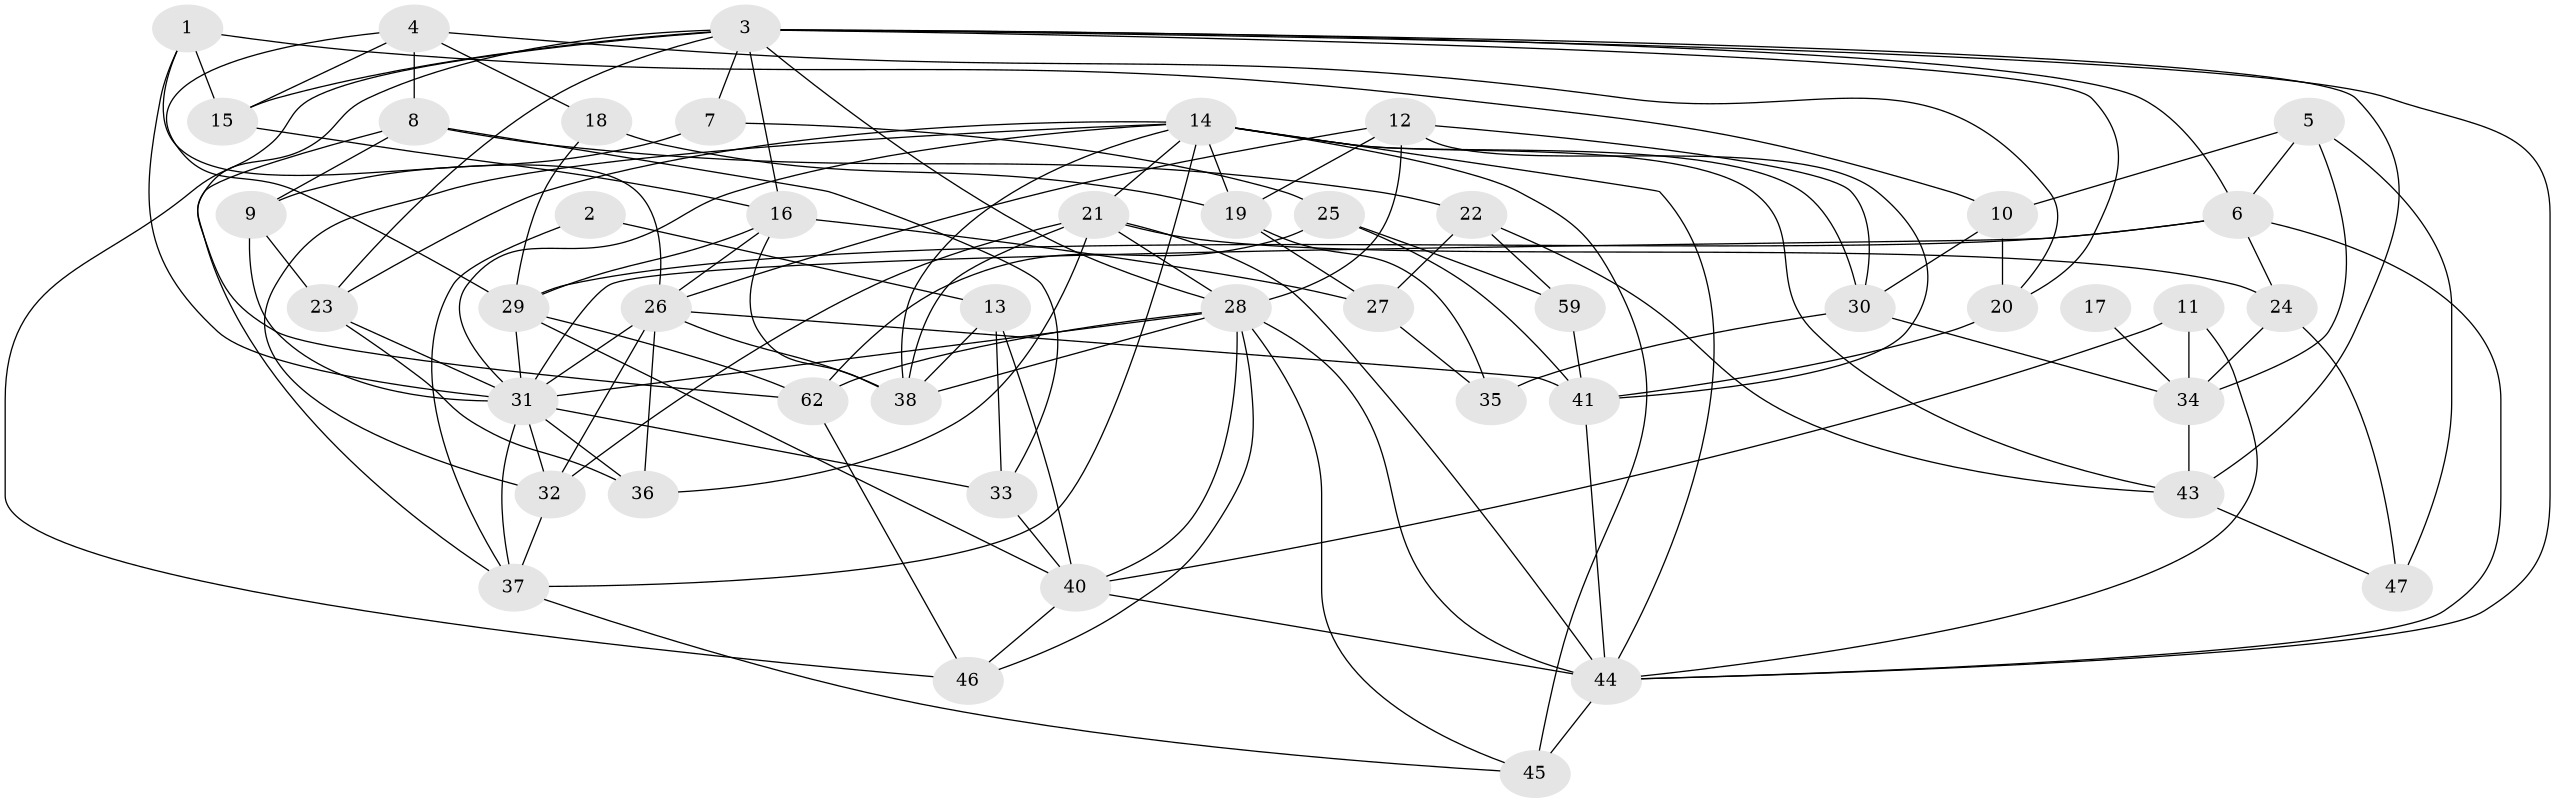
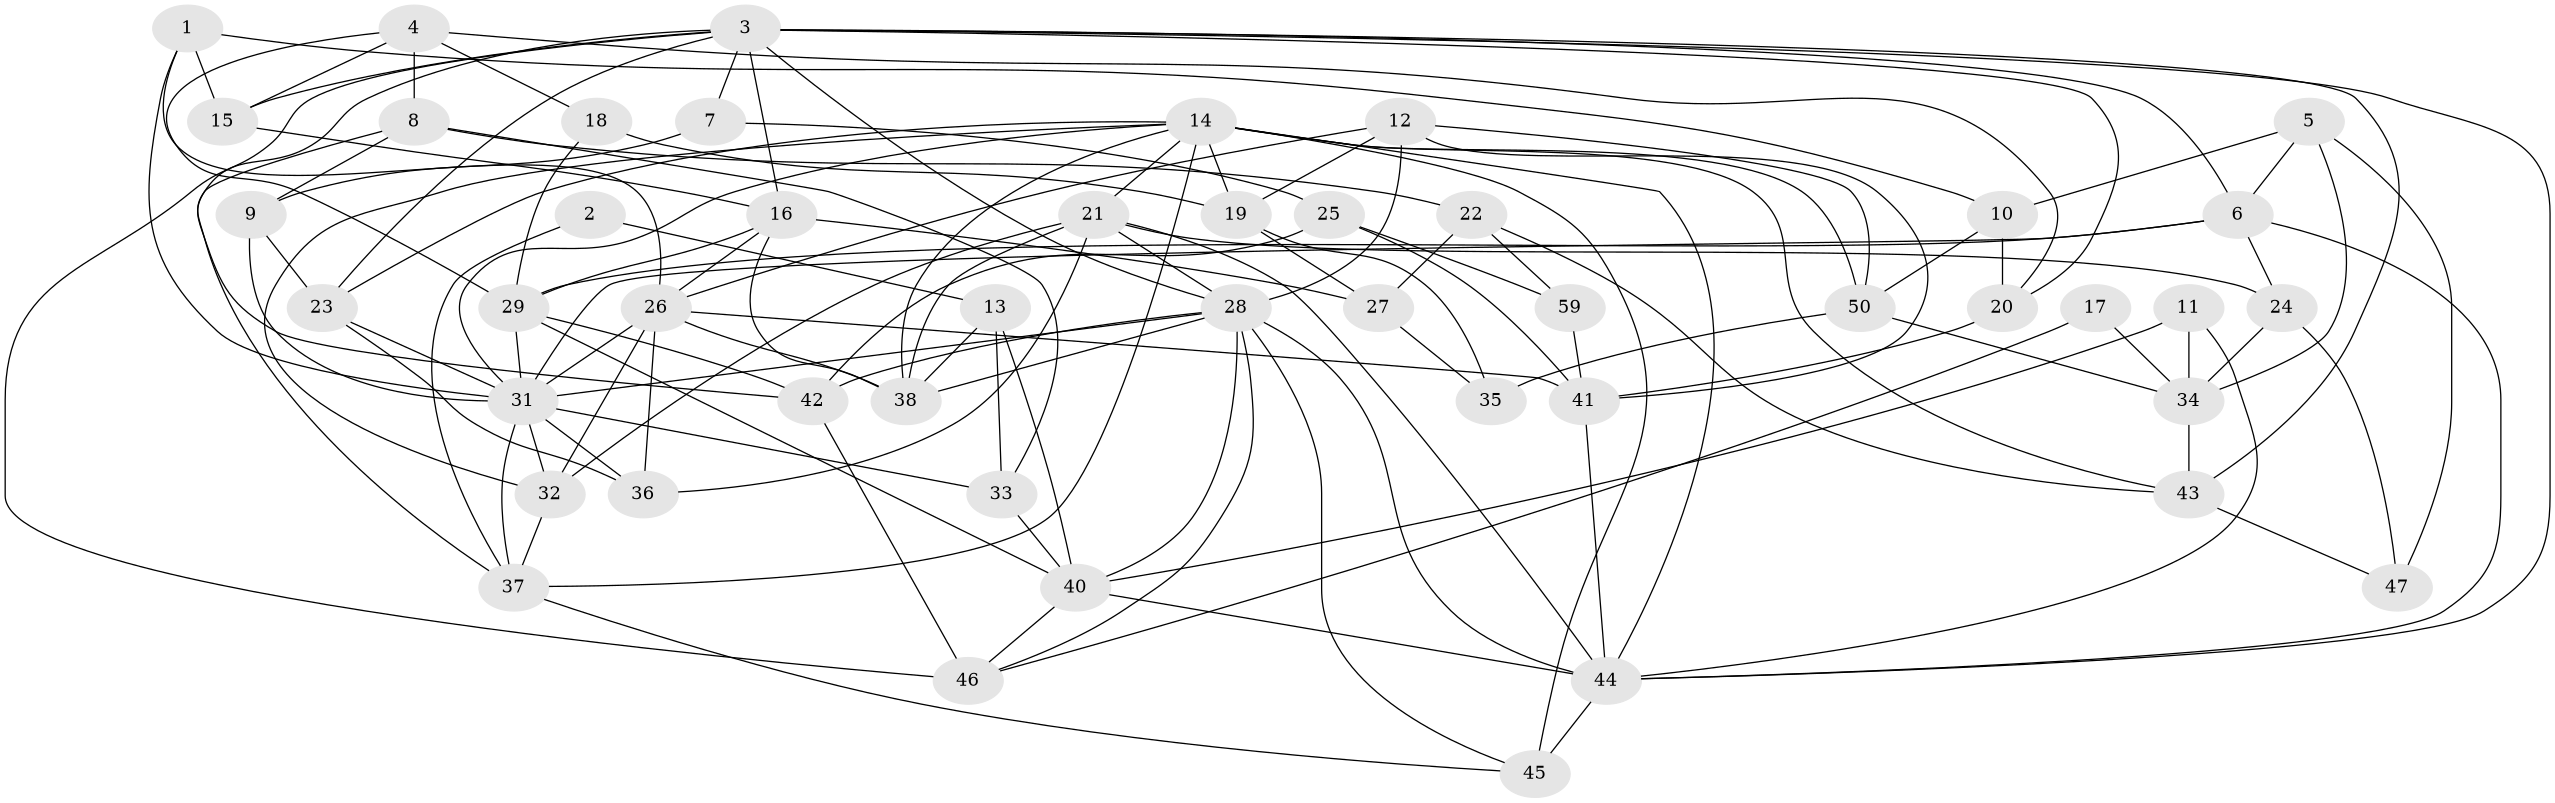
(1860, 308) -> (1860, 308)
(813, 401) -> (813, 401)
none -> (1539, 511)
